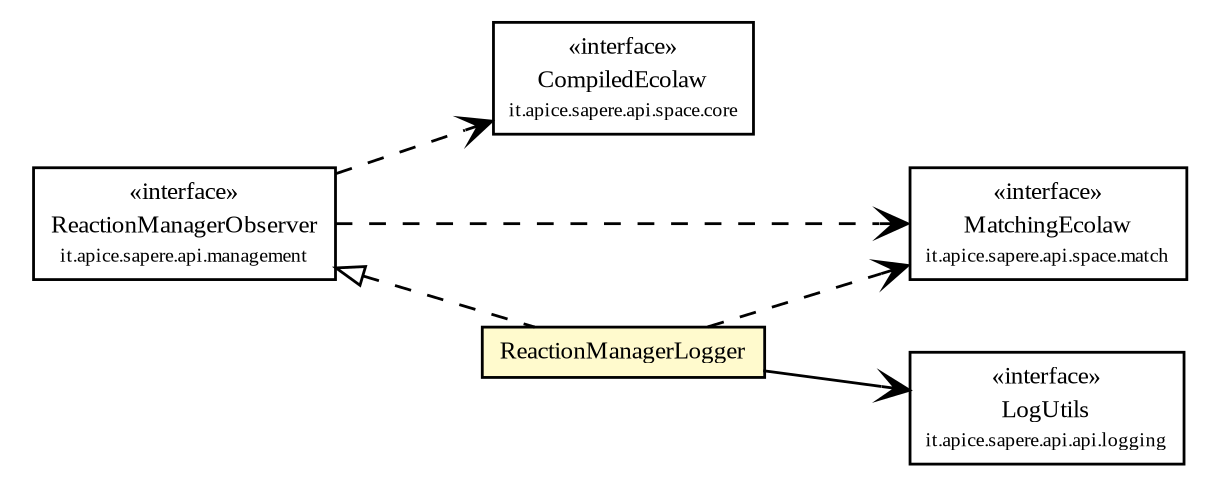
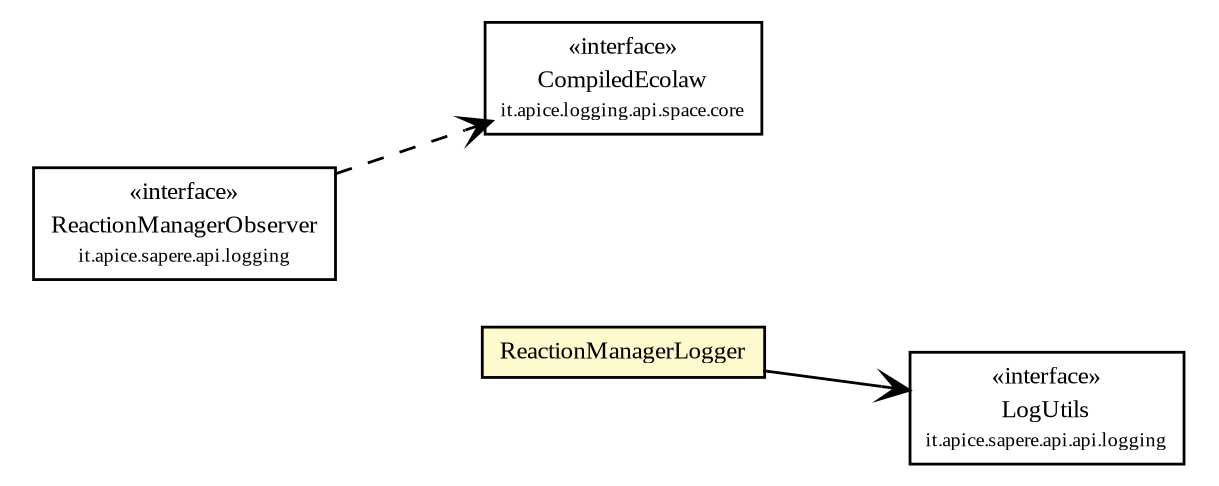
(623, 110) -> (623, 110)
(1047, 224) -> none
(185, 256) -> (185, 256)
(449, 302) -> none
